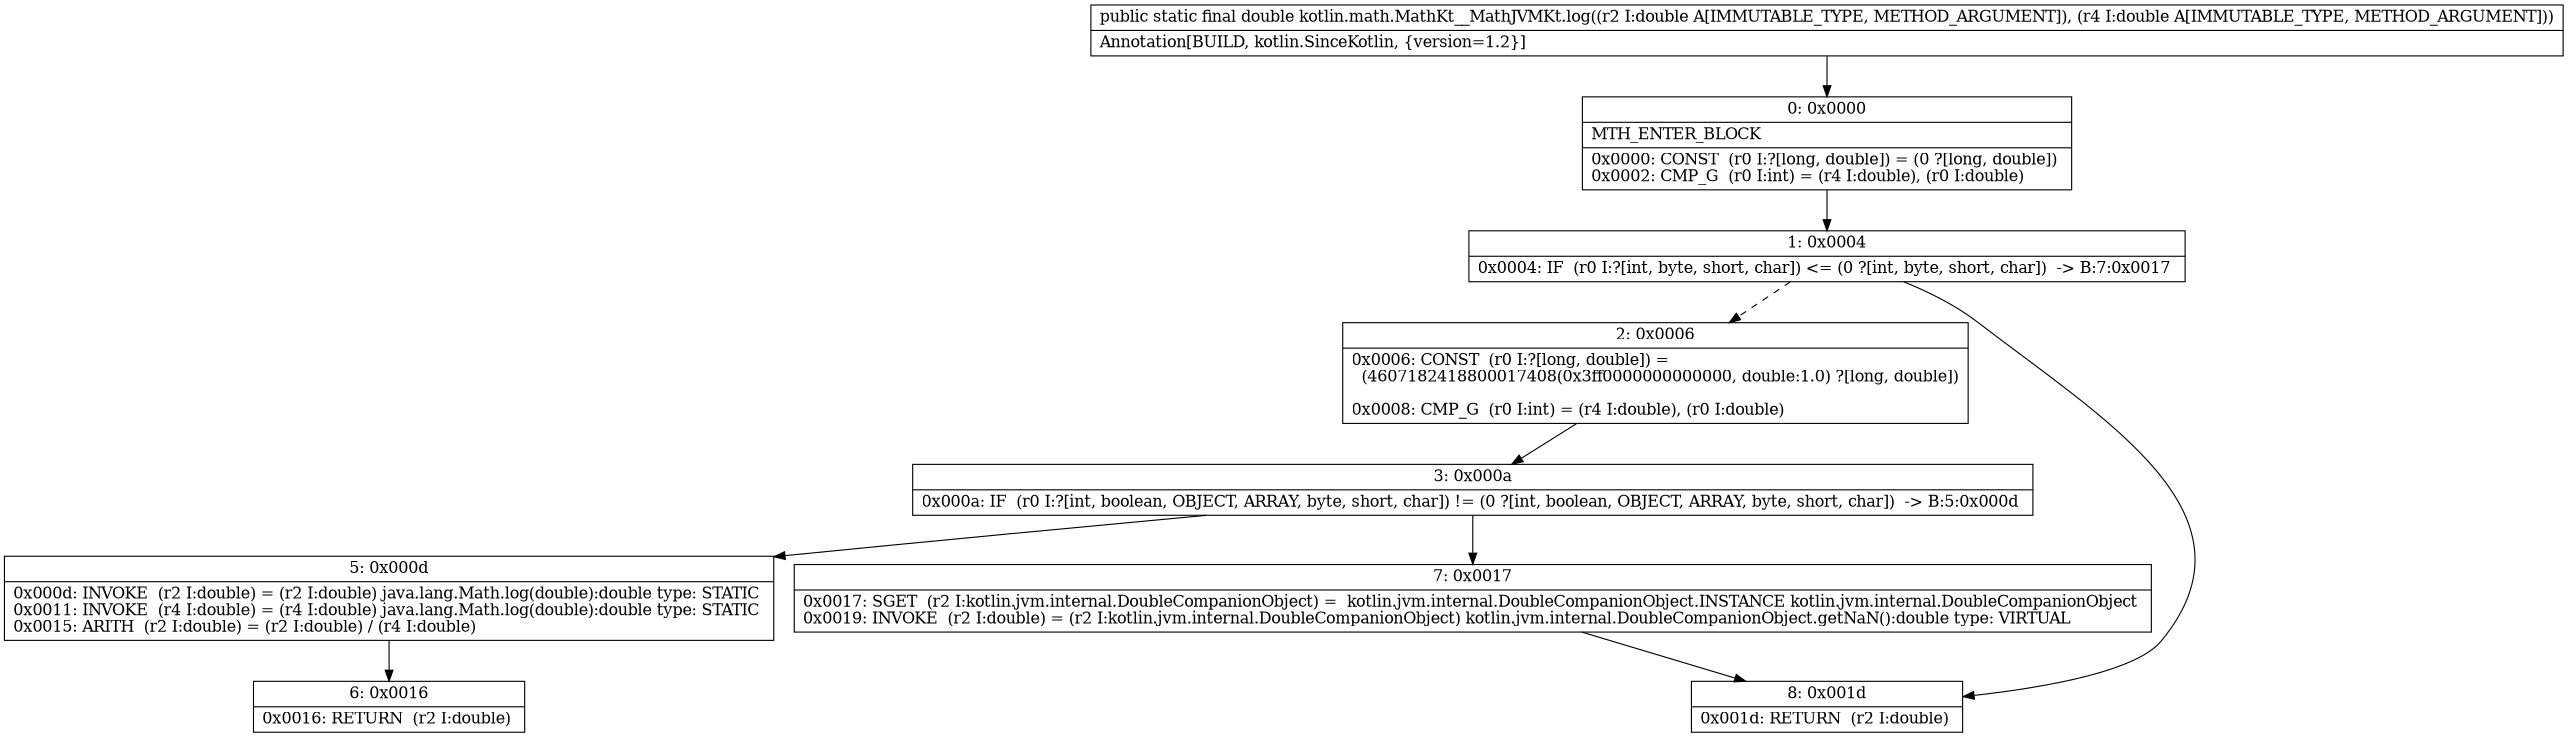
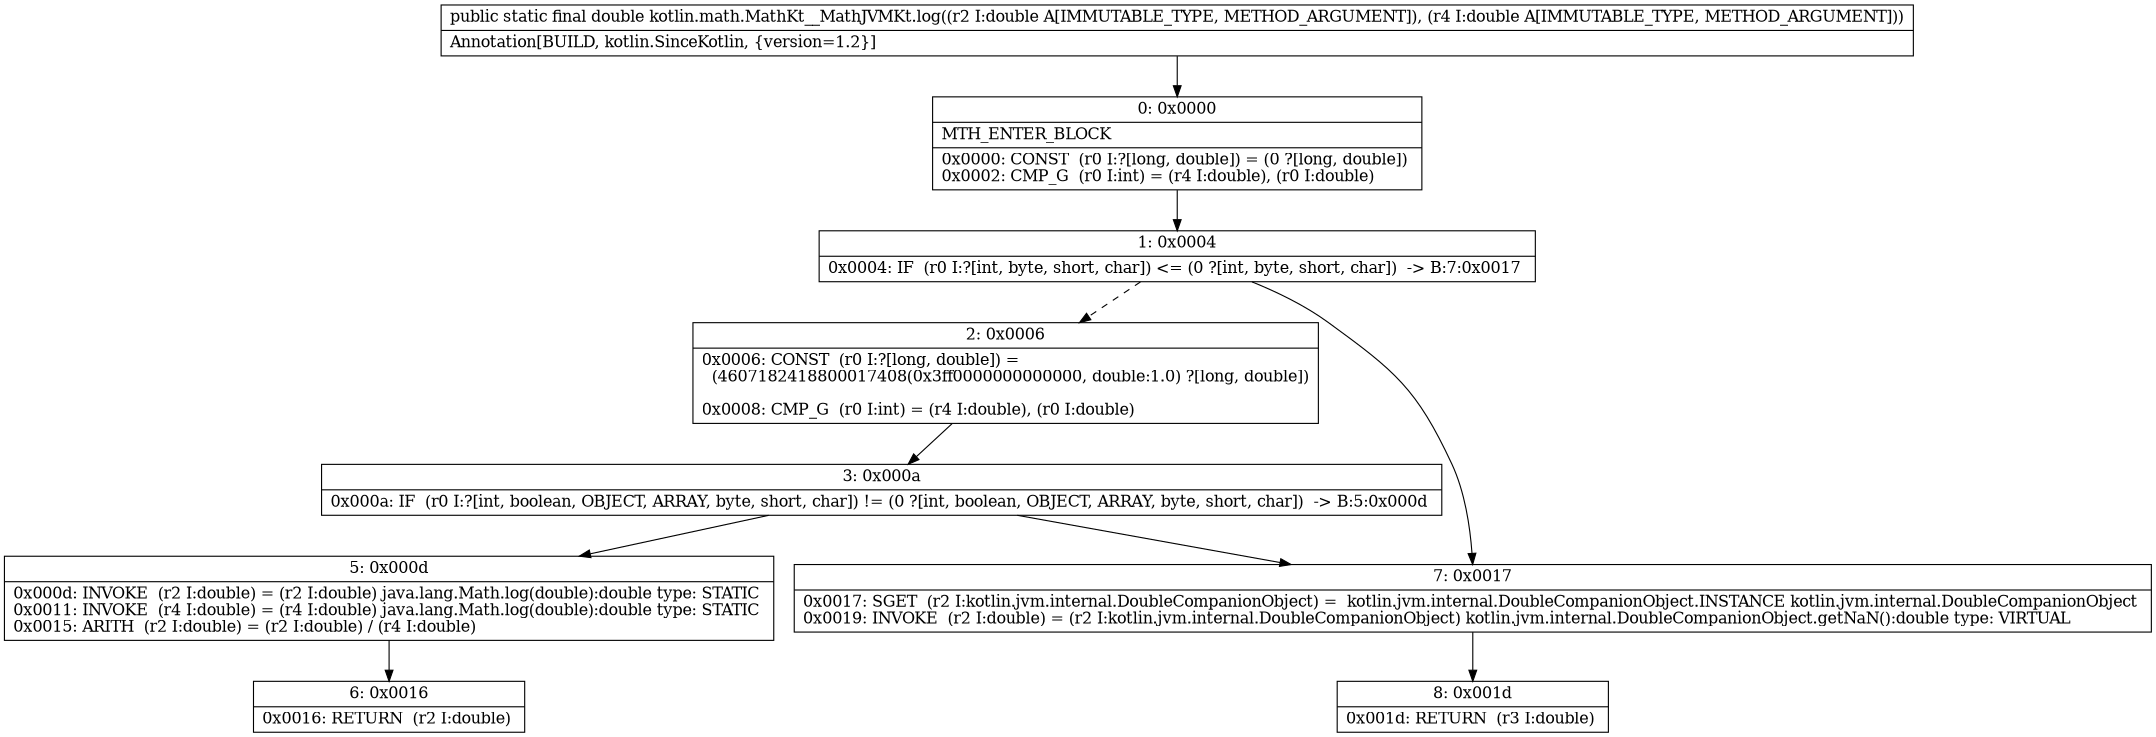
(2175, 499) -> (1404, 385)
(1827, 719) -> (1473, 719)
